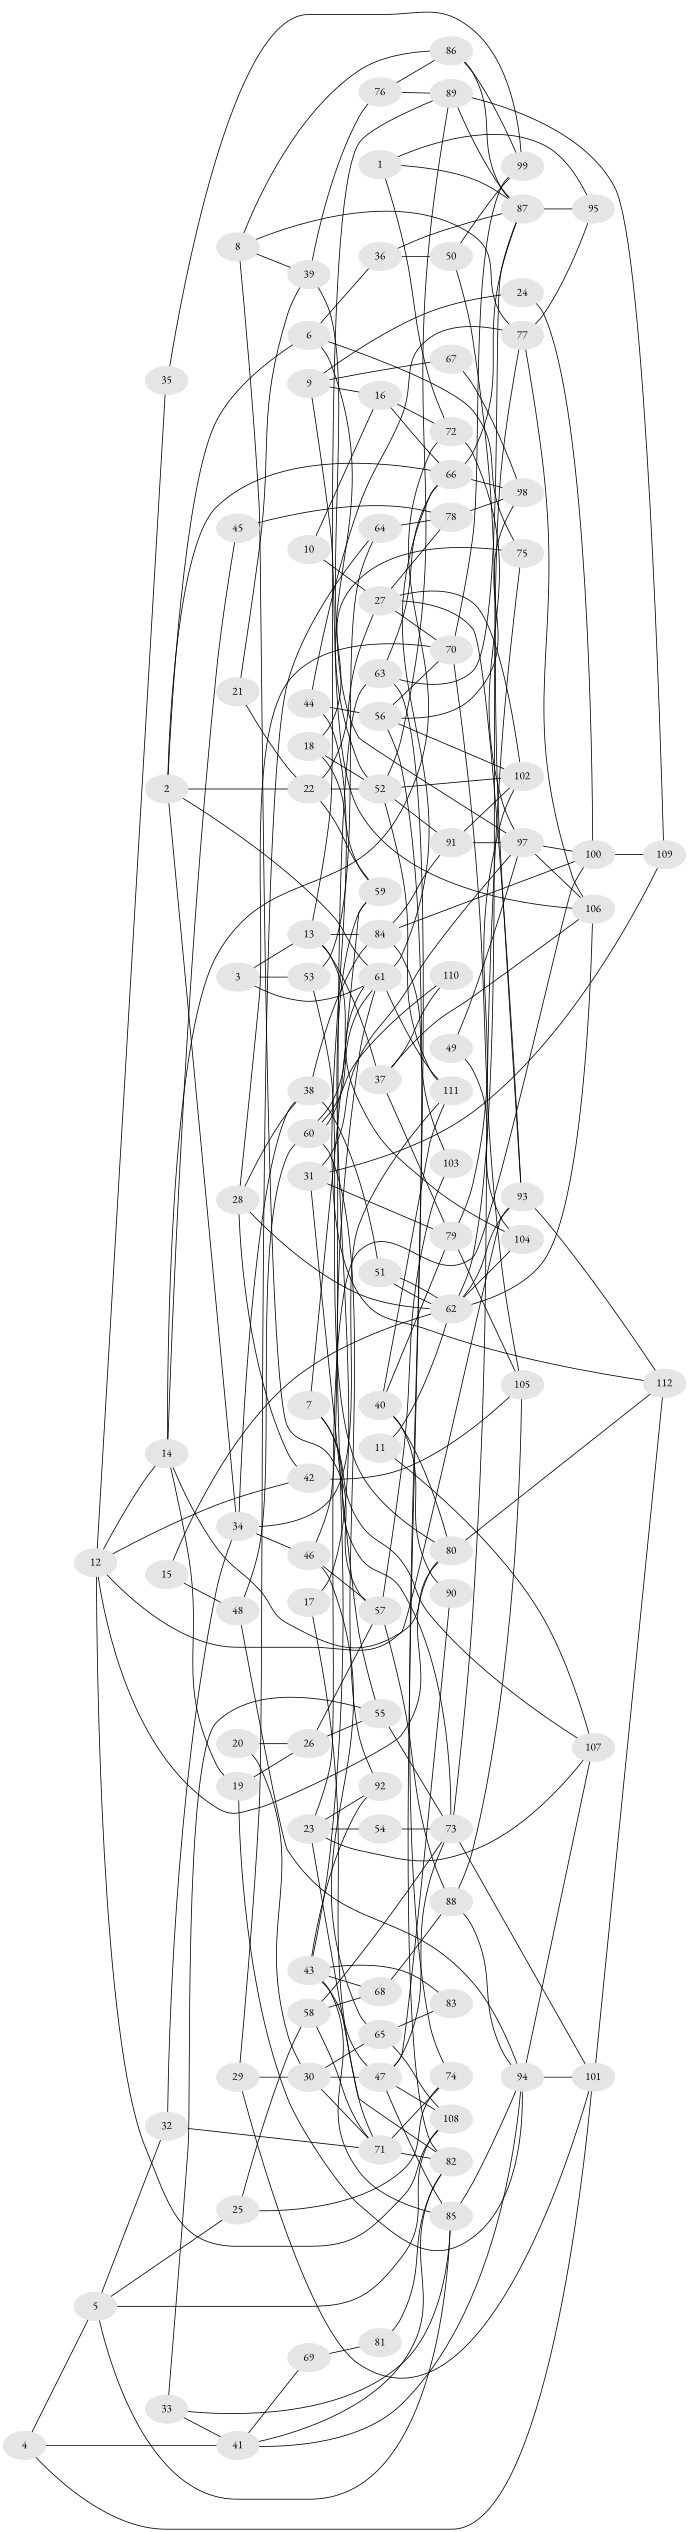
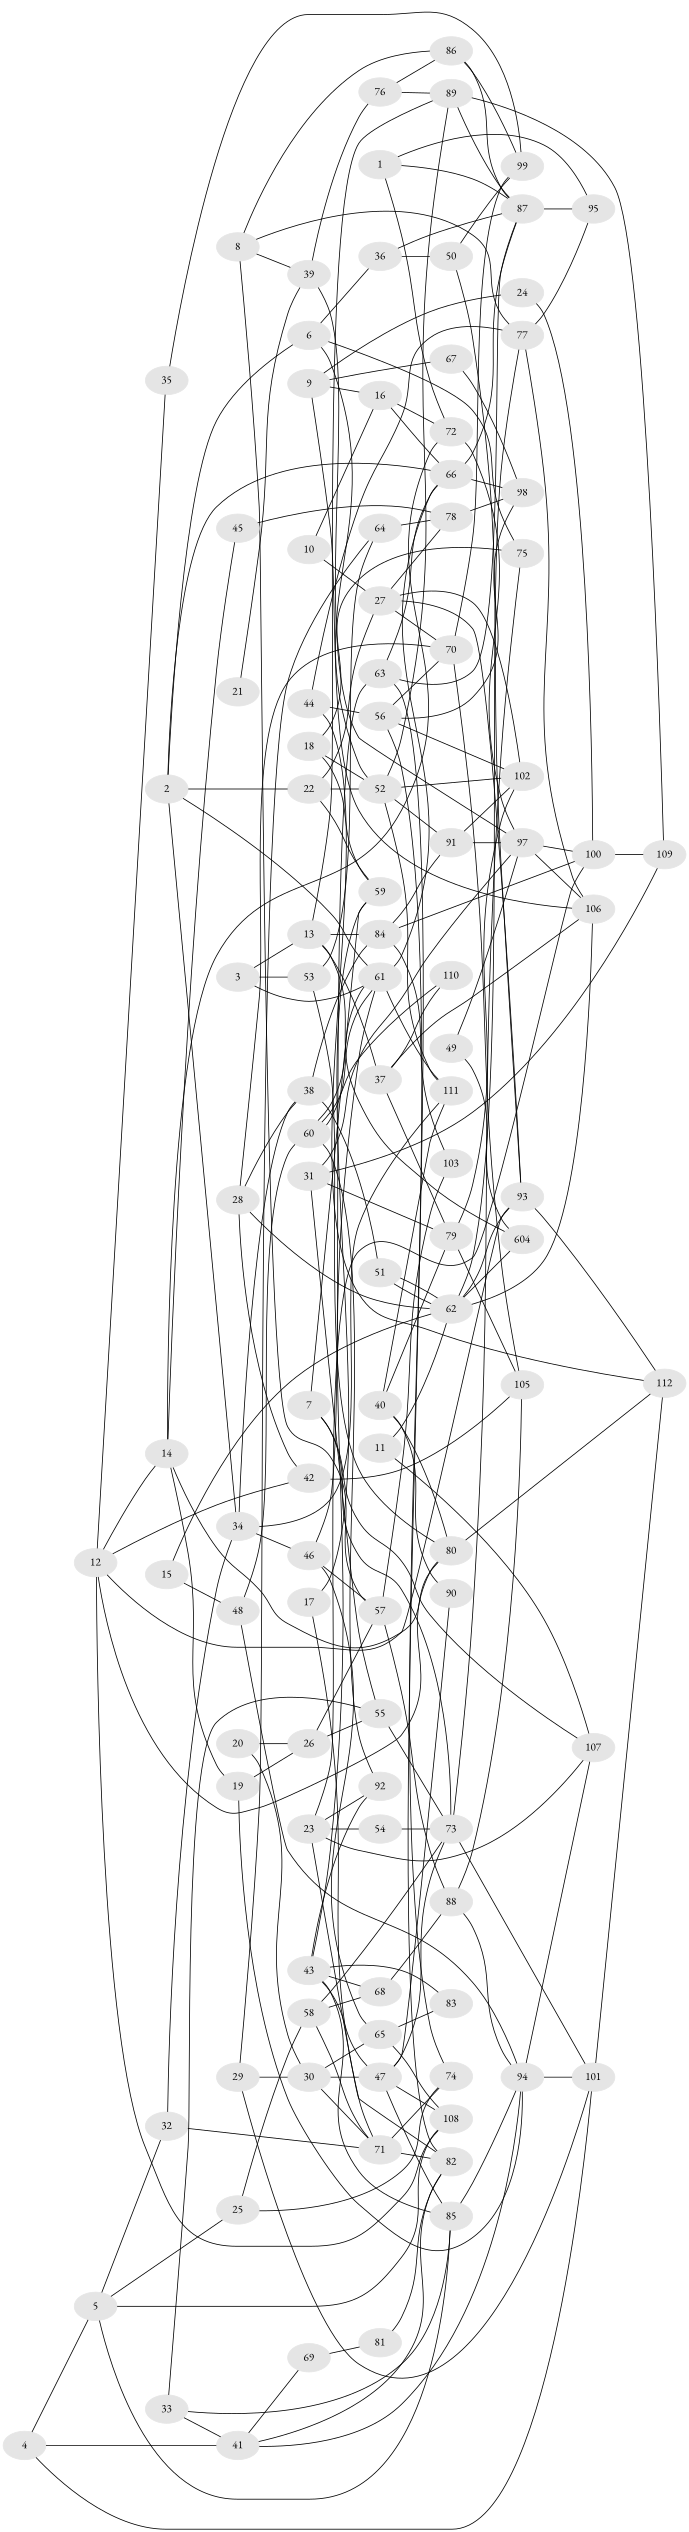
(272, 746) -> none
(522, 1239) -> (522, 1239)
